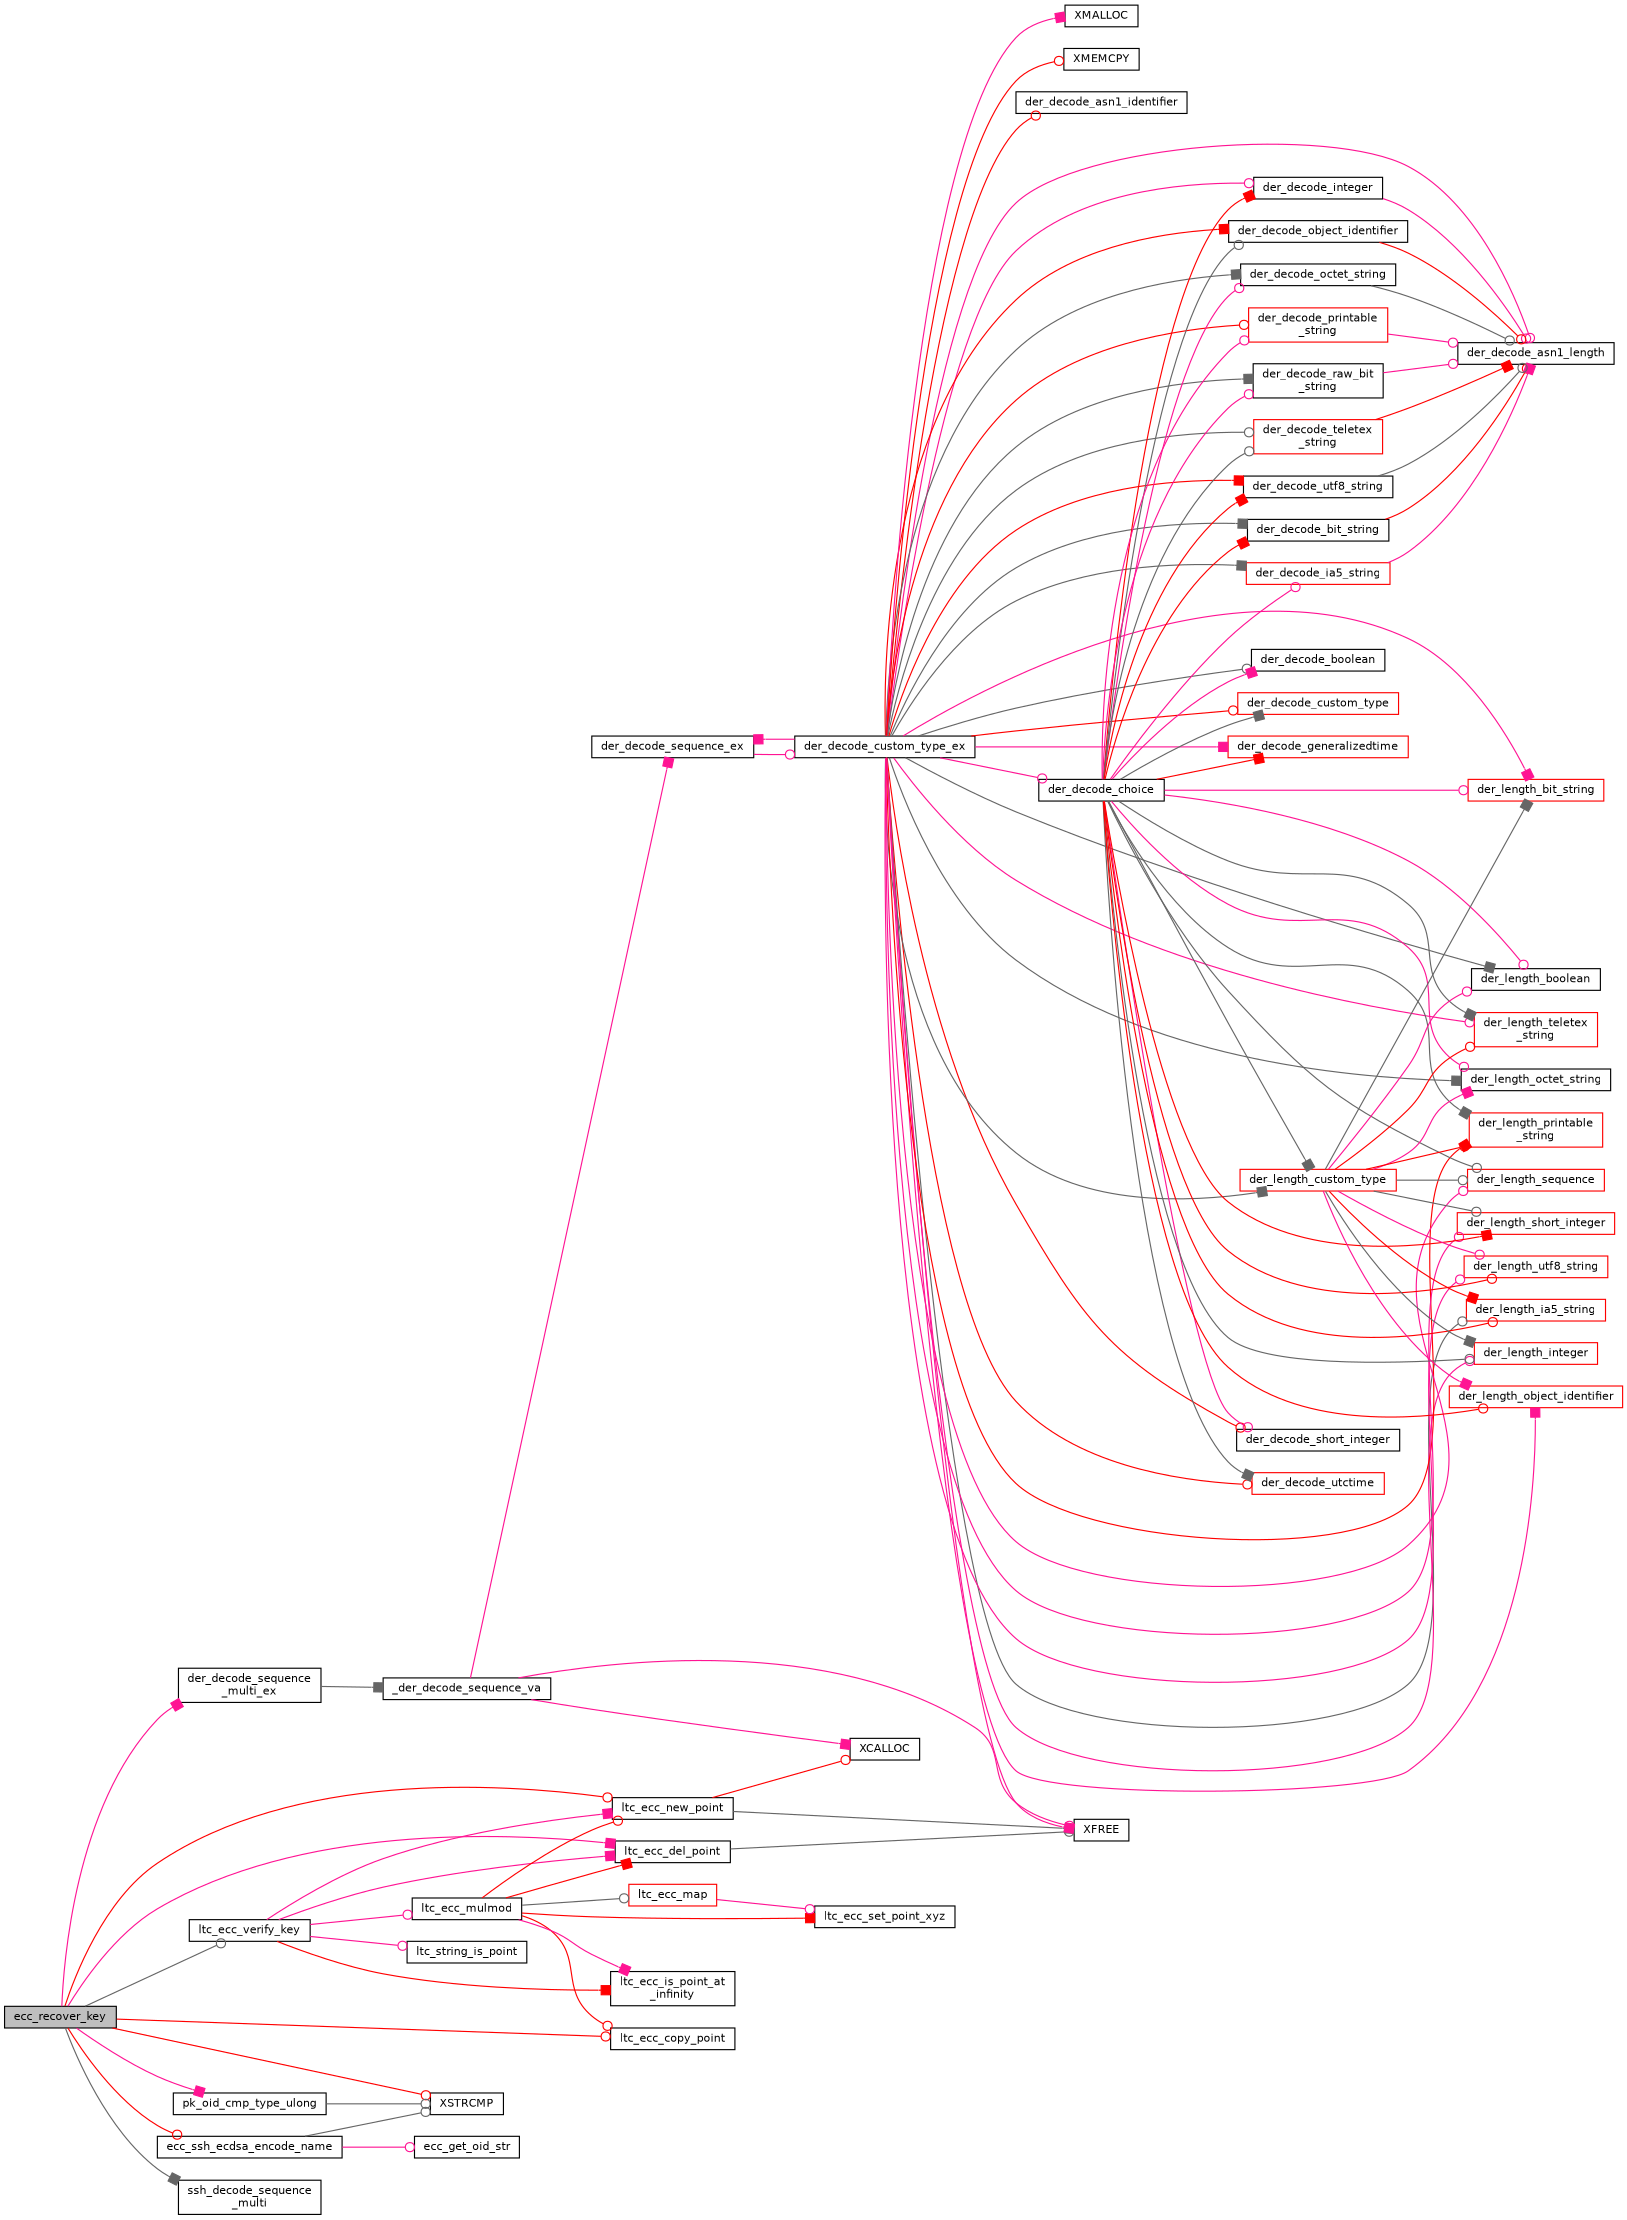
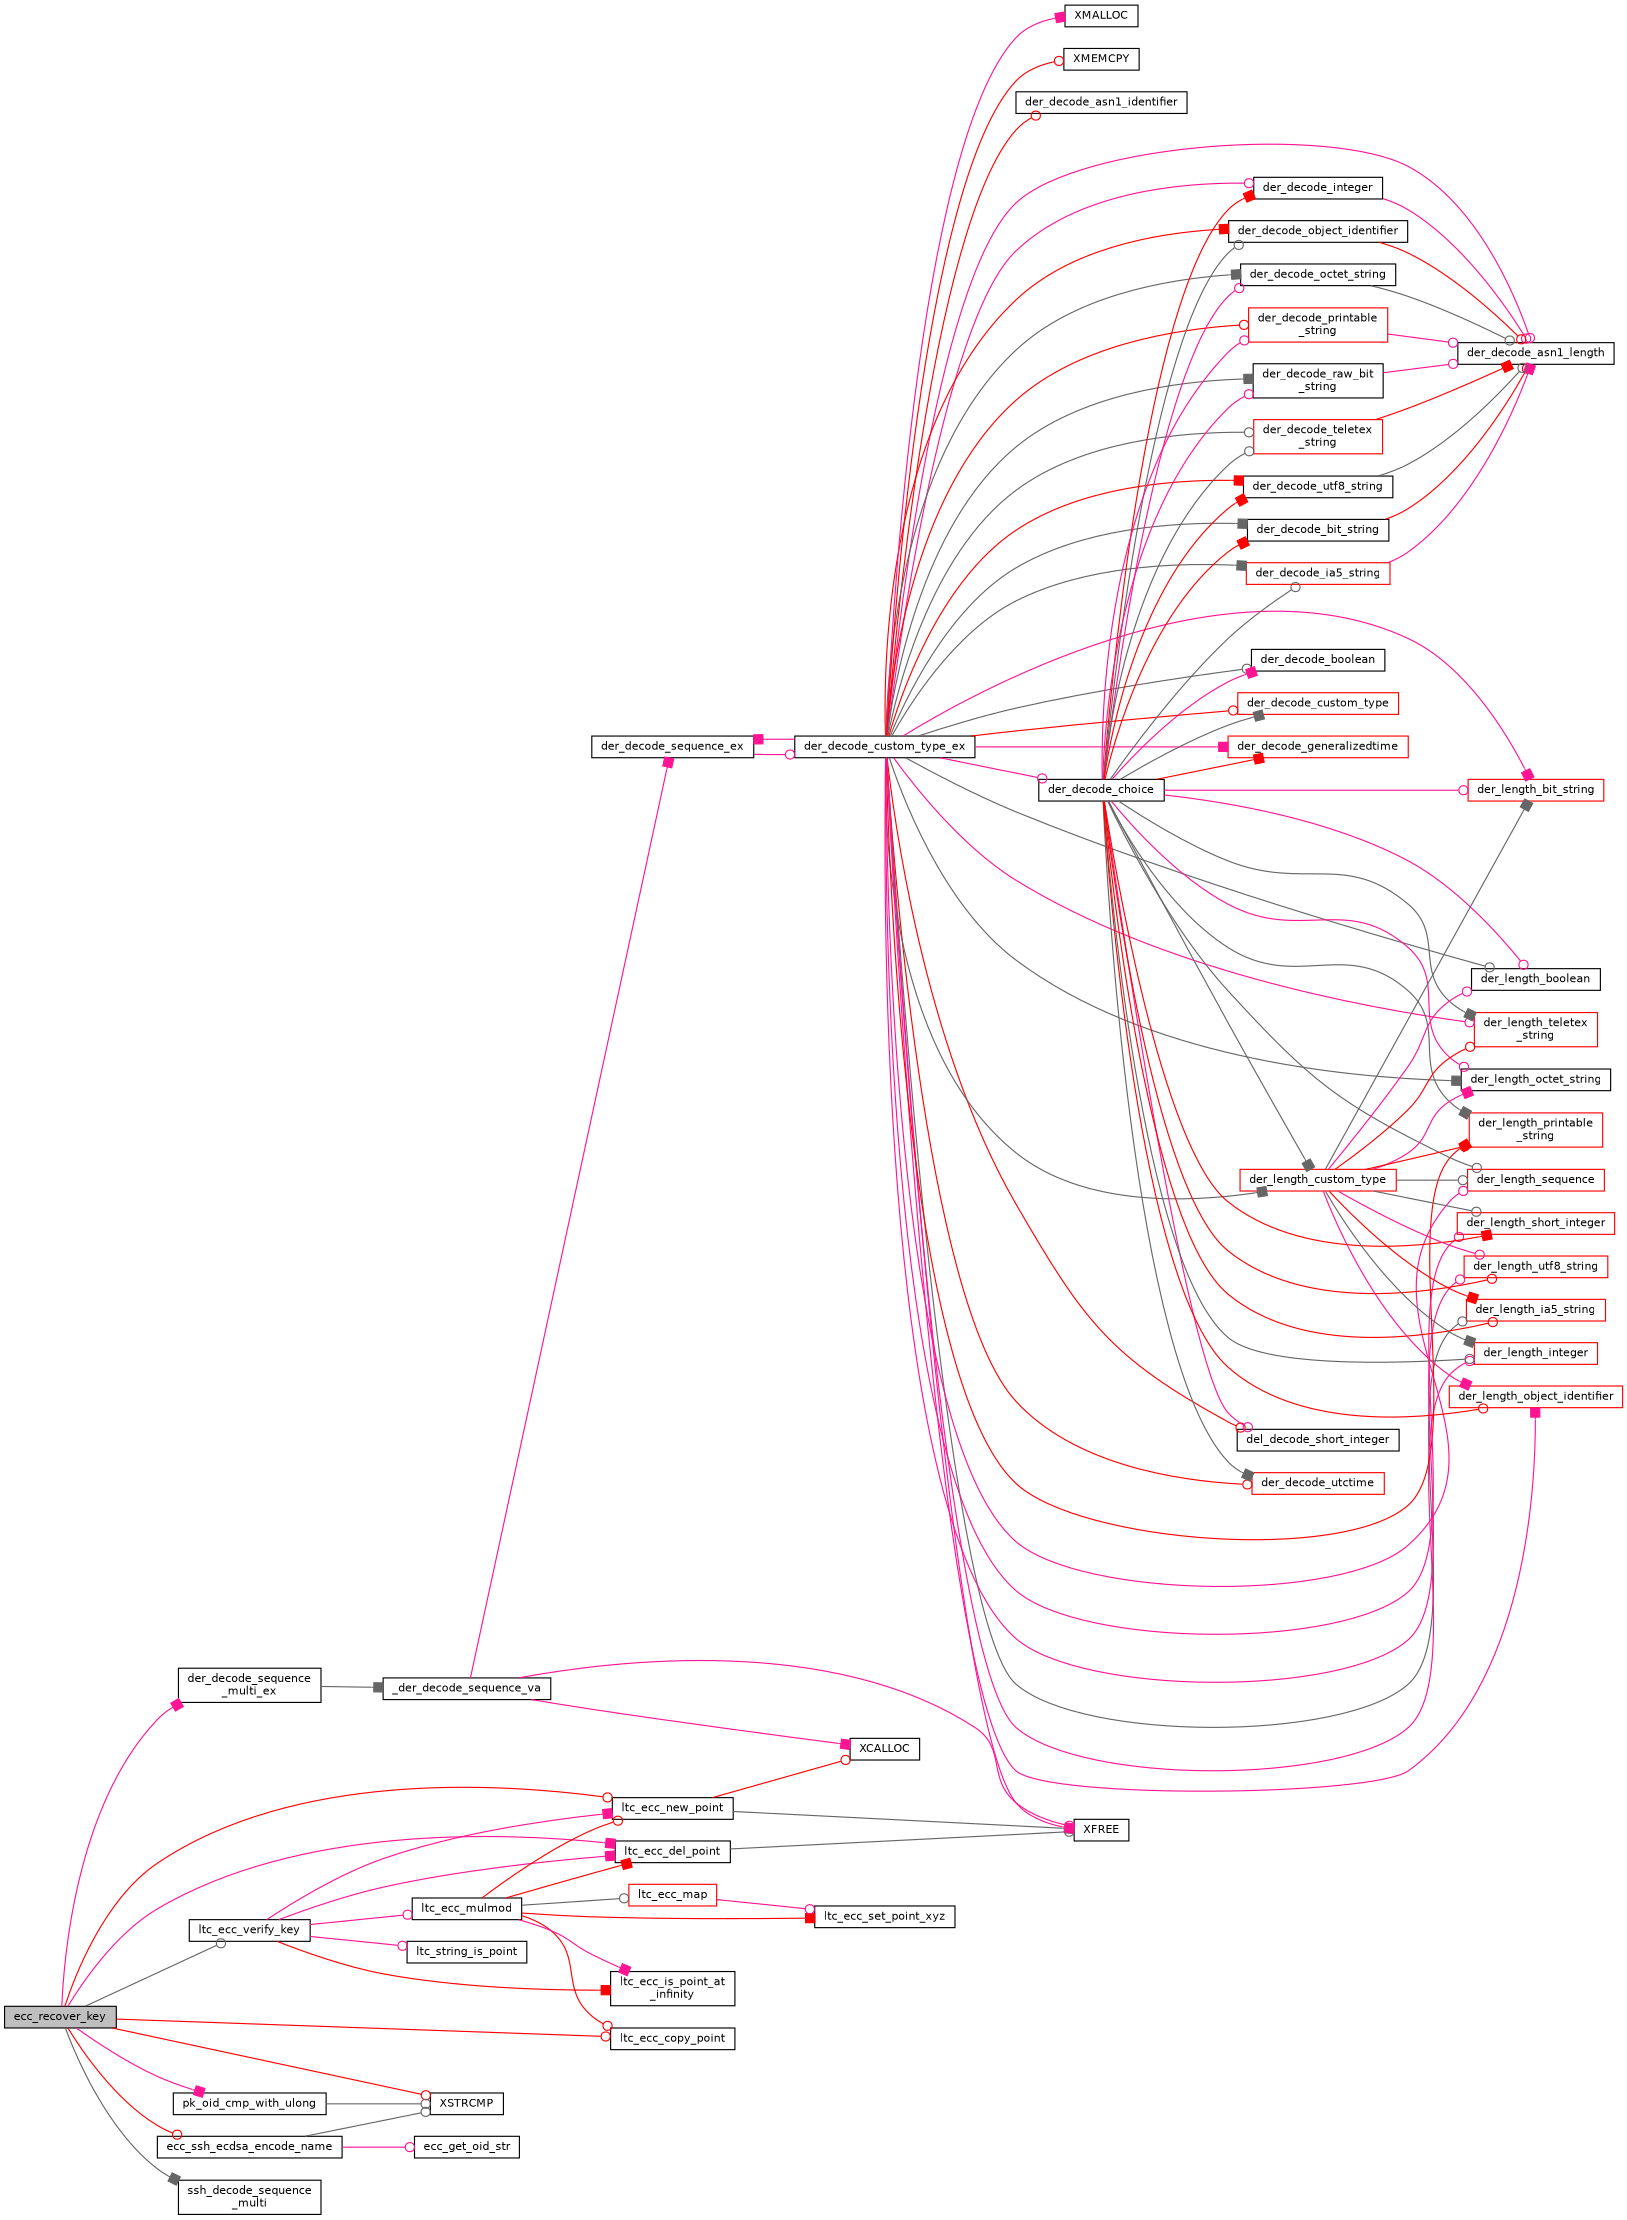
(1183, 686) -> (1183, 686)
(1160, 866) -> (1204, 881)
(1318, 1440) -> (1318, 1440)
(250, 2104) -> (250, 2104)
